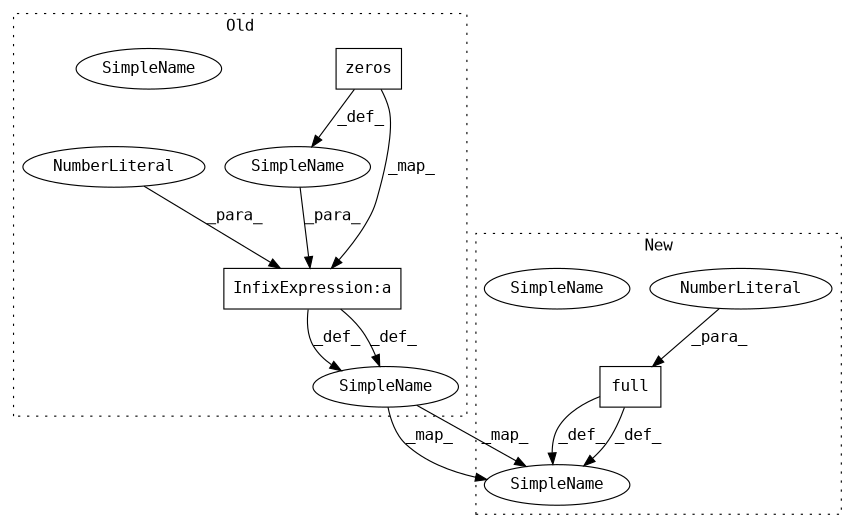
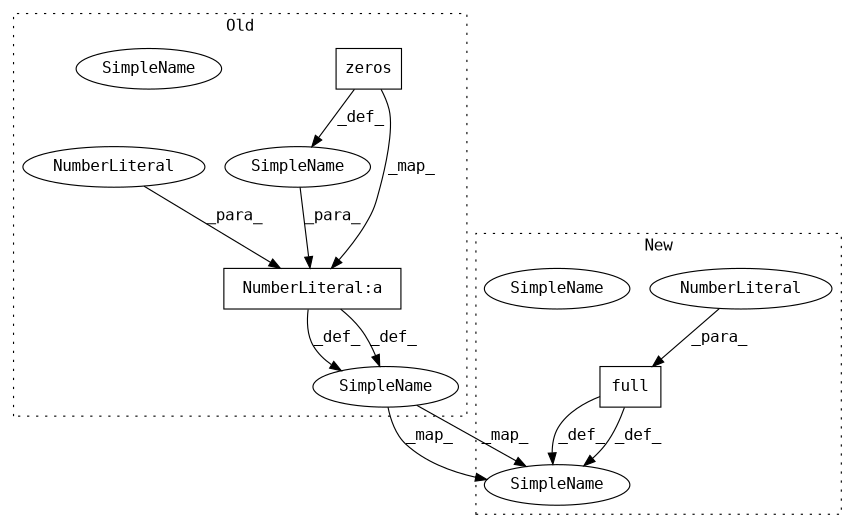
(312, 289) -> (312, 289)
